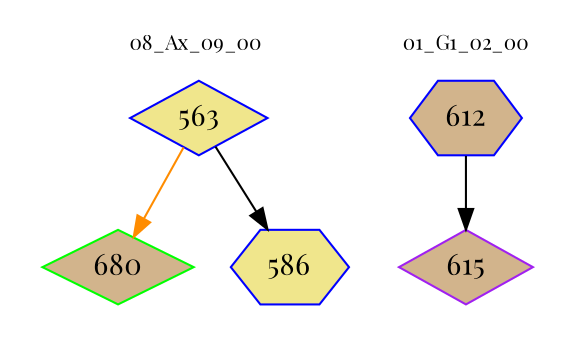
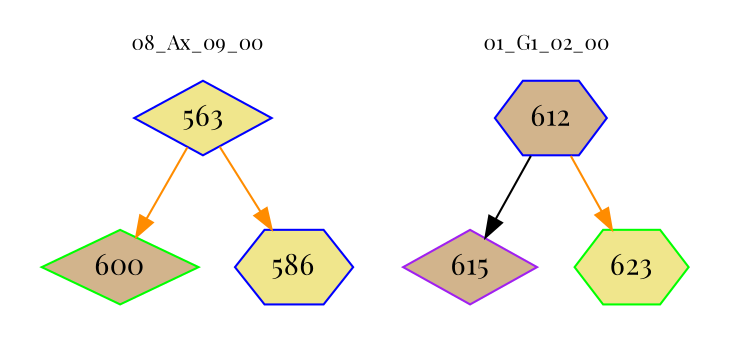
(236, 179) -> (240, 179)
(118, 267) -> (120, 267)
none -> (632, 267)
